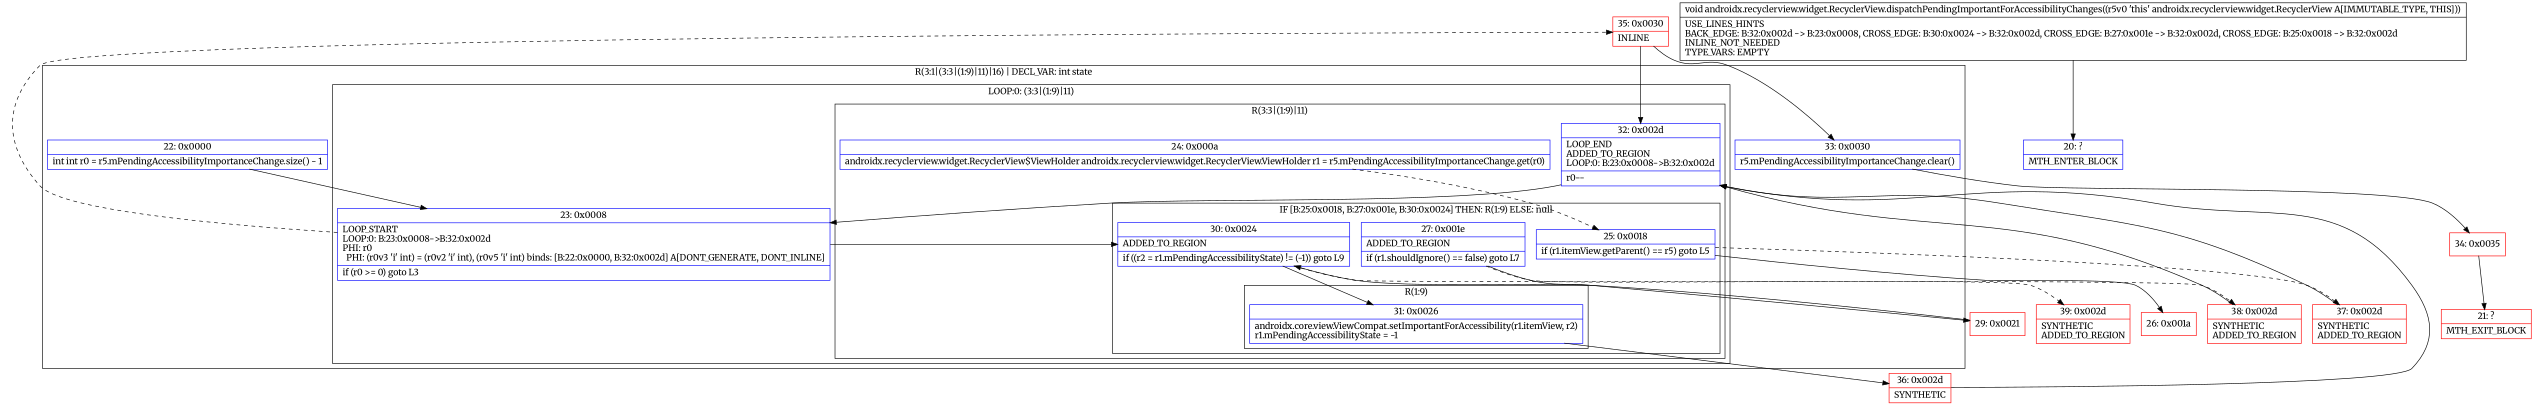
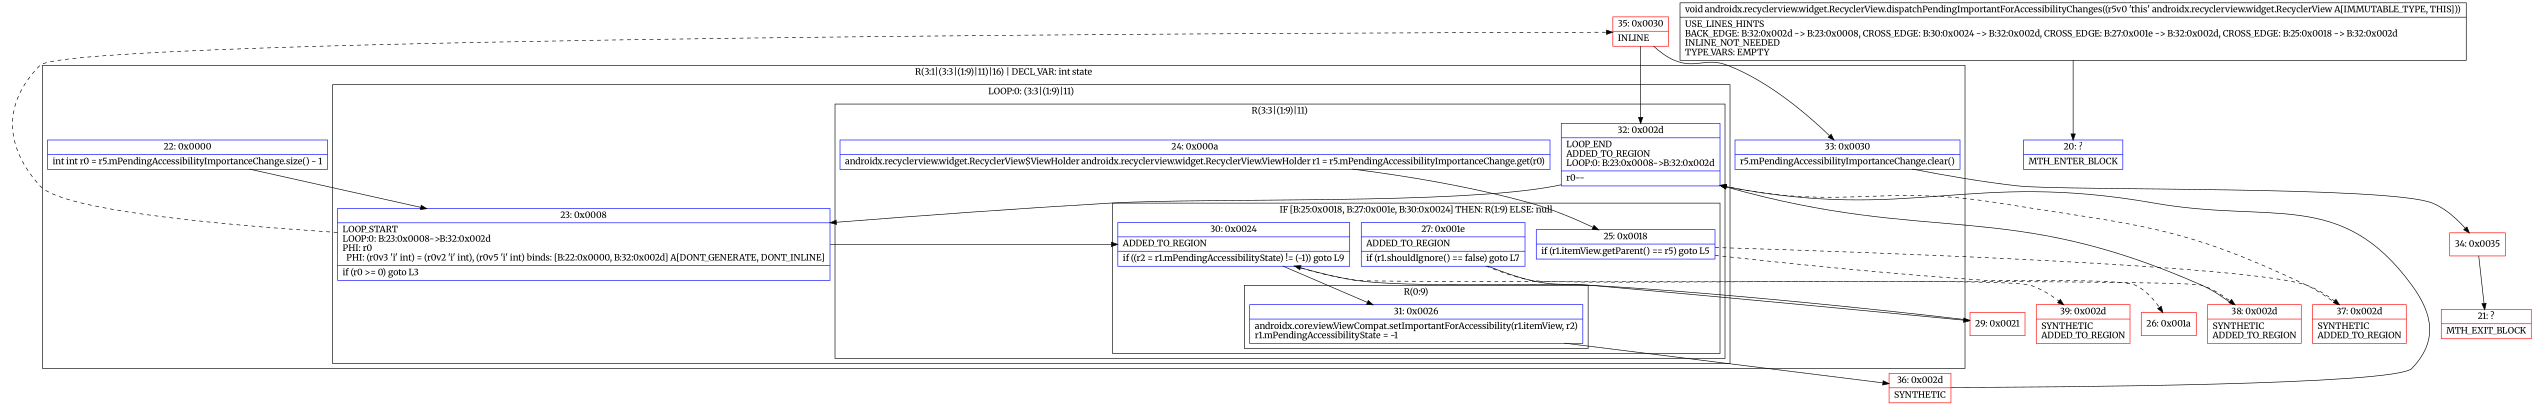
(1475, 190) -> (1475, 190)
(2040, 210) -> (2040, 210)
(1941, 277) -> (1941, 277)
(1416, 292) -> (1416, 292)
